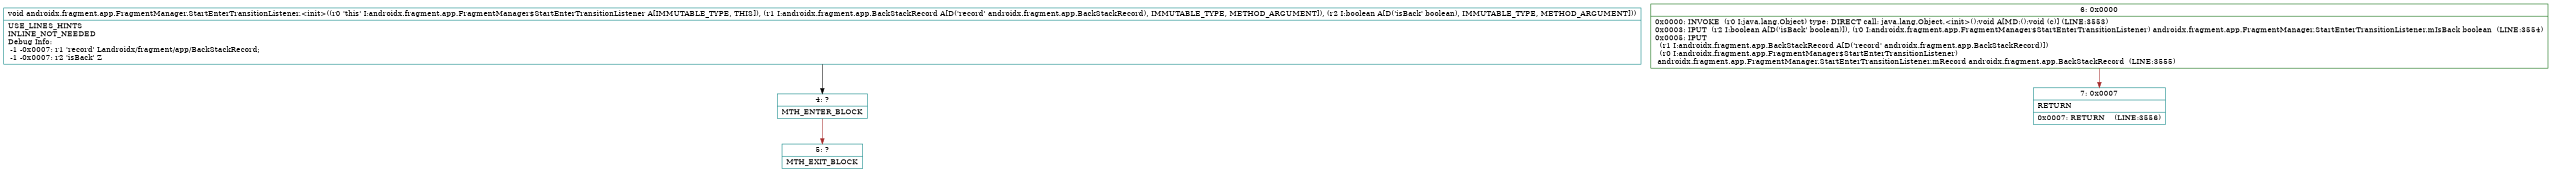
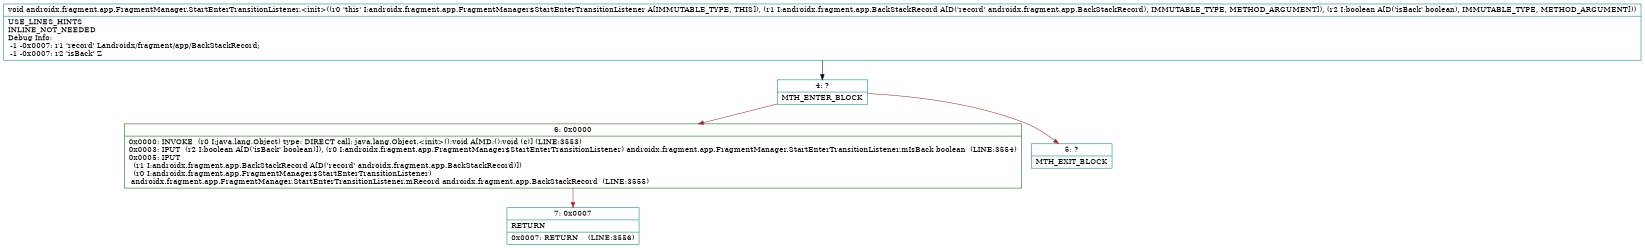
none -> (740, 113)
